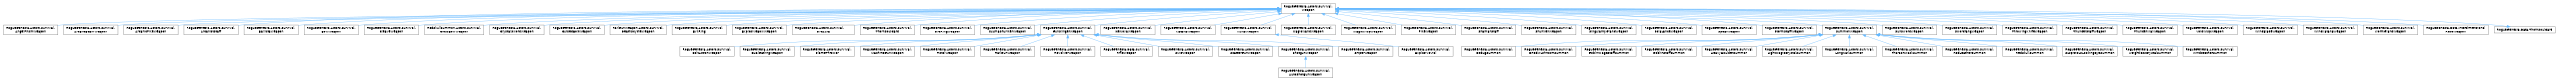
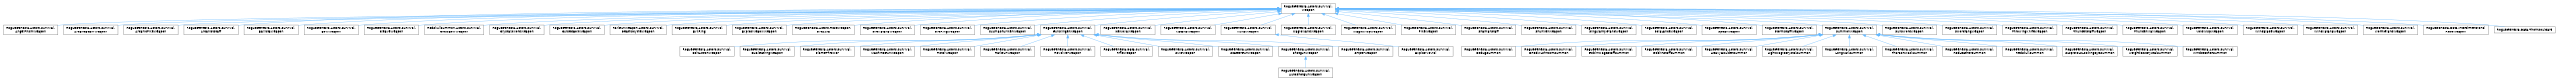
(2214, 15) -> (2213, 15)
(823, 30) -> (823, 30)
(887, 30) -> (887, 30)
